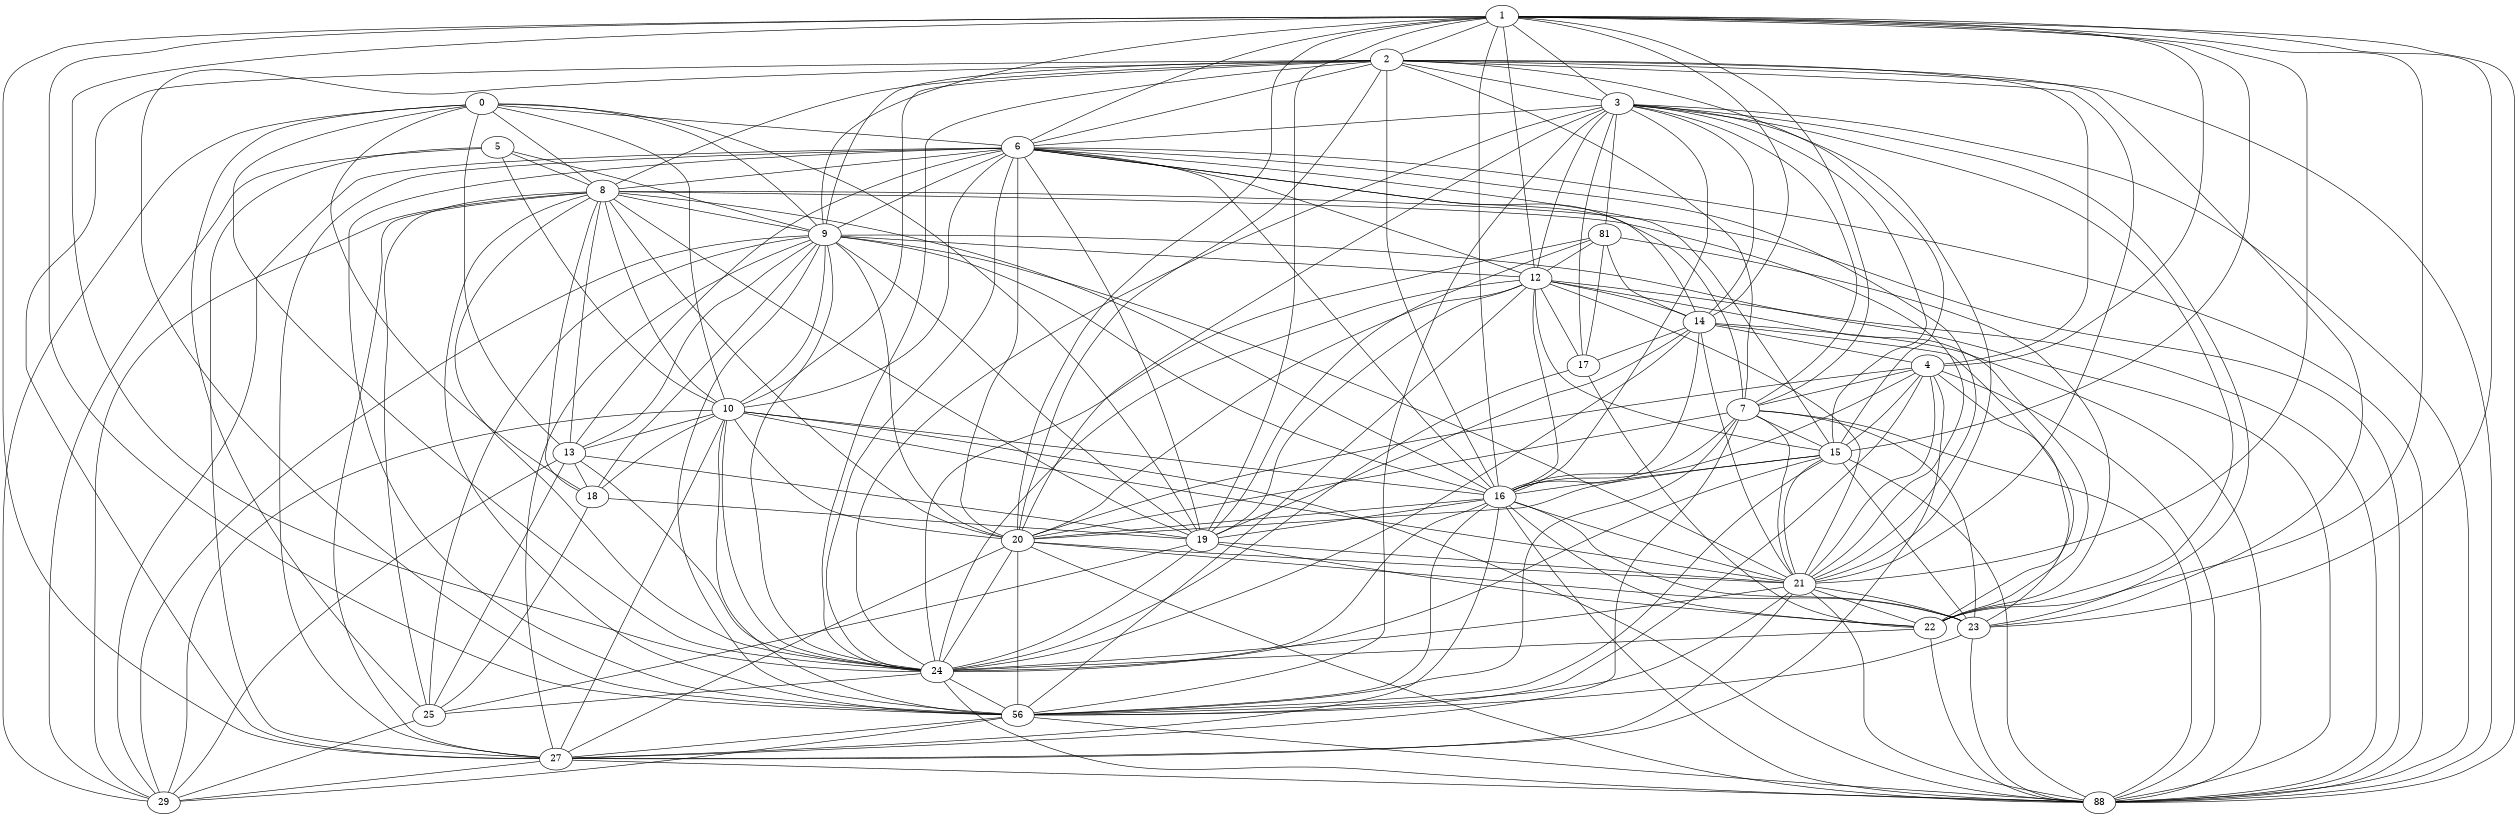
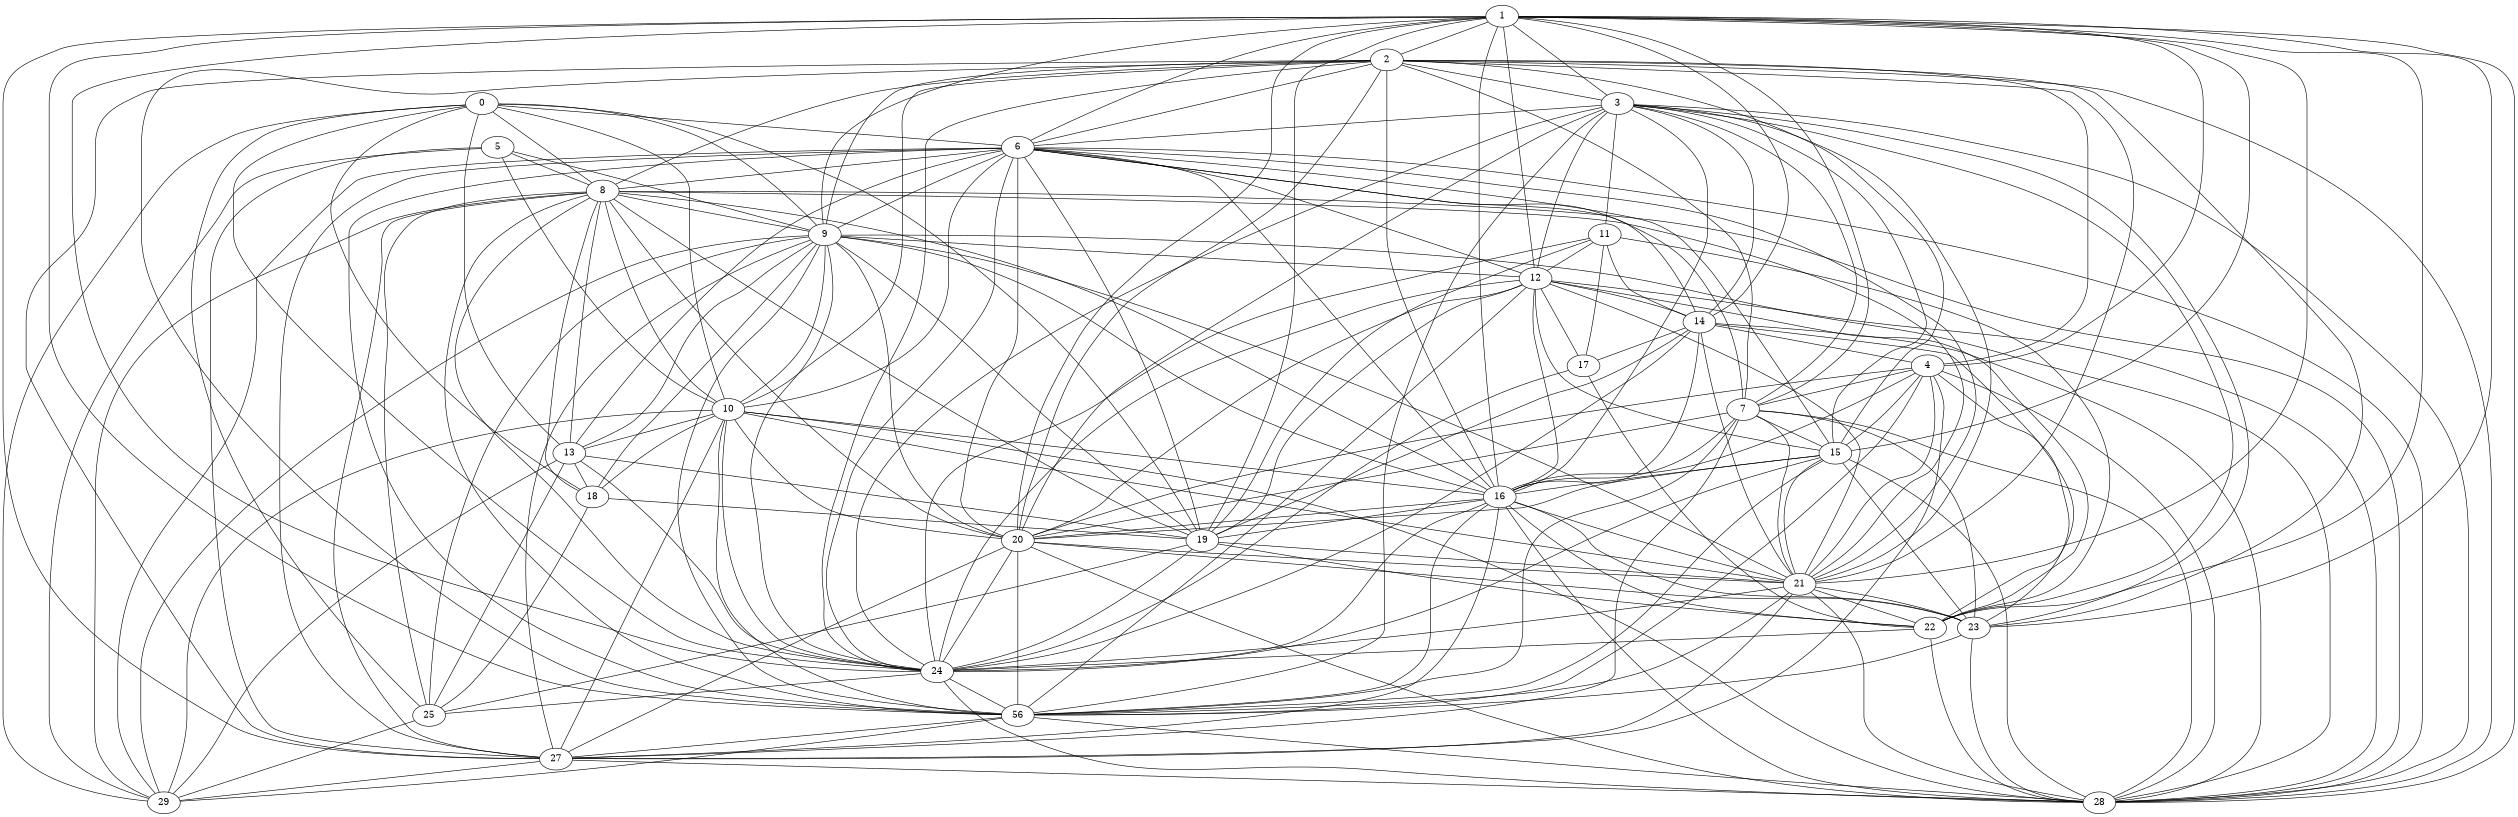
(1582, 232) -> none
(1605, 235) -> (1605, 235)
(2099, 803) -> (2099, 803)
